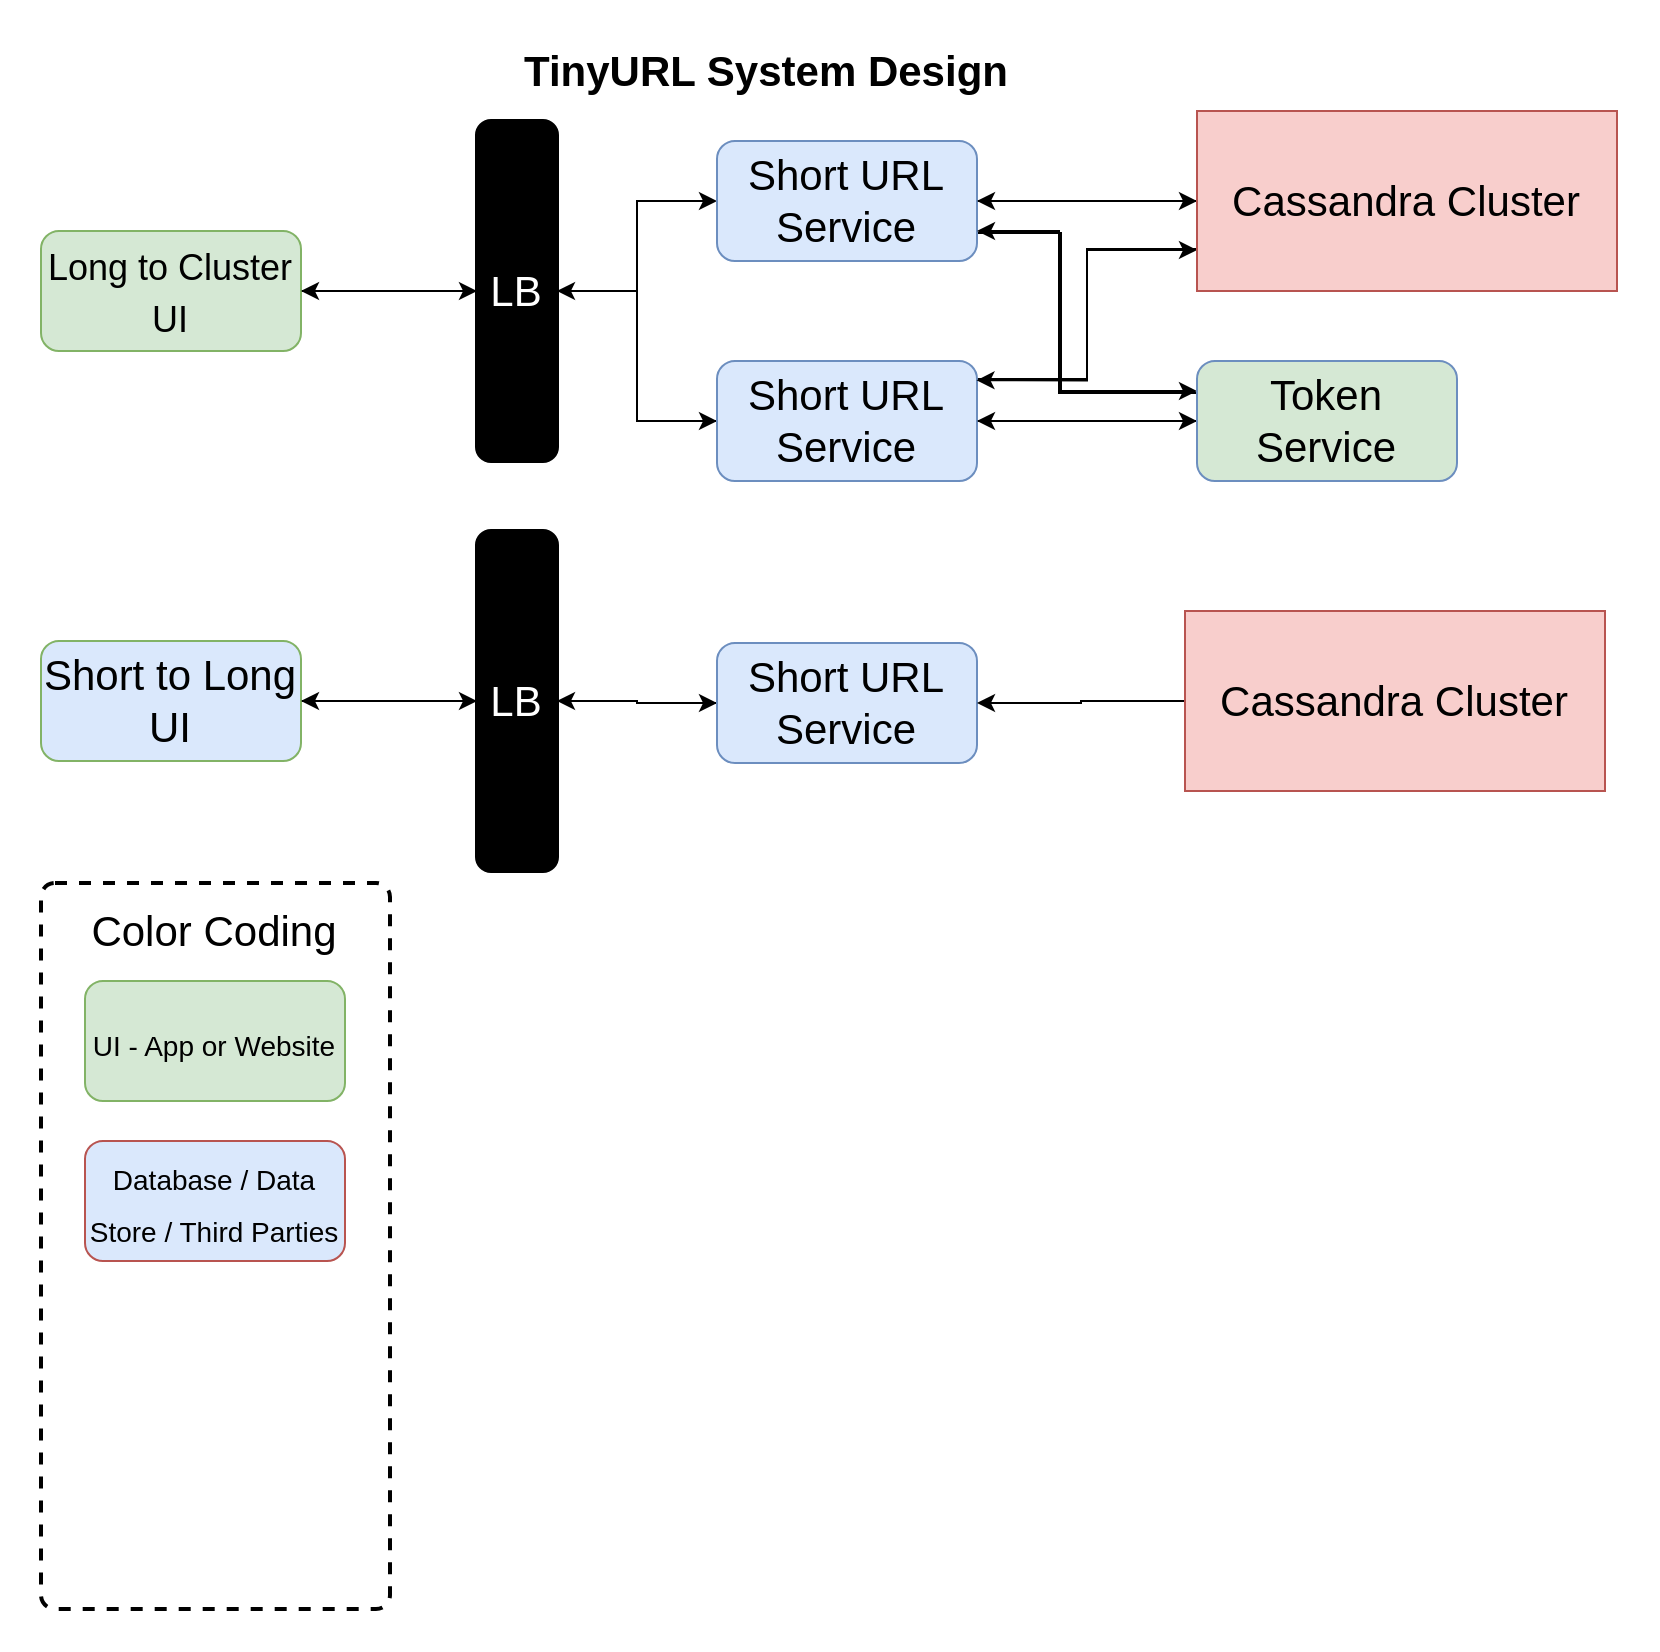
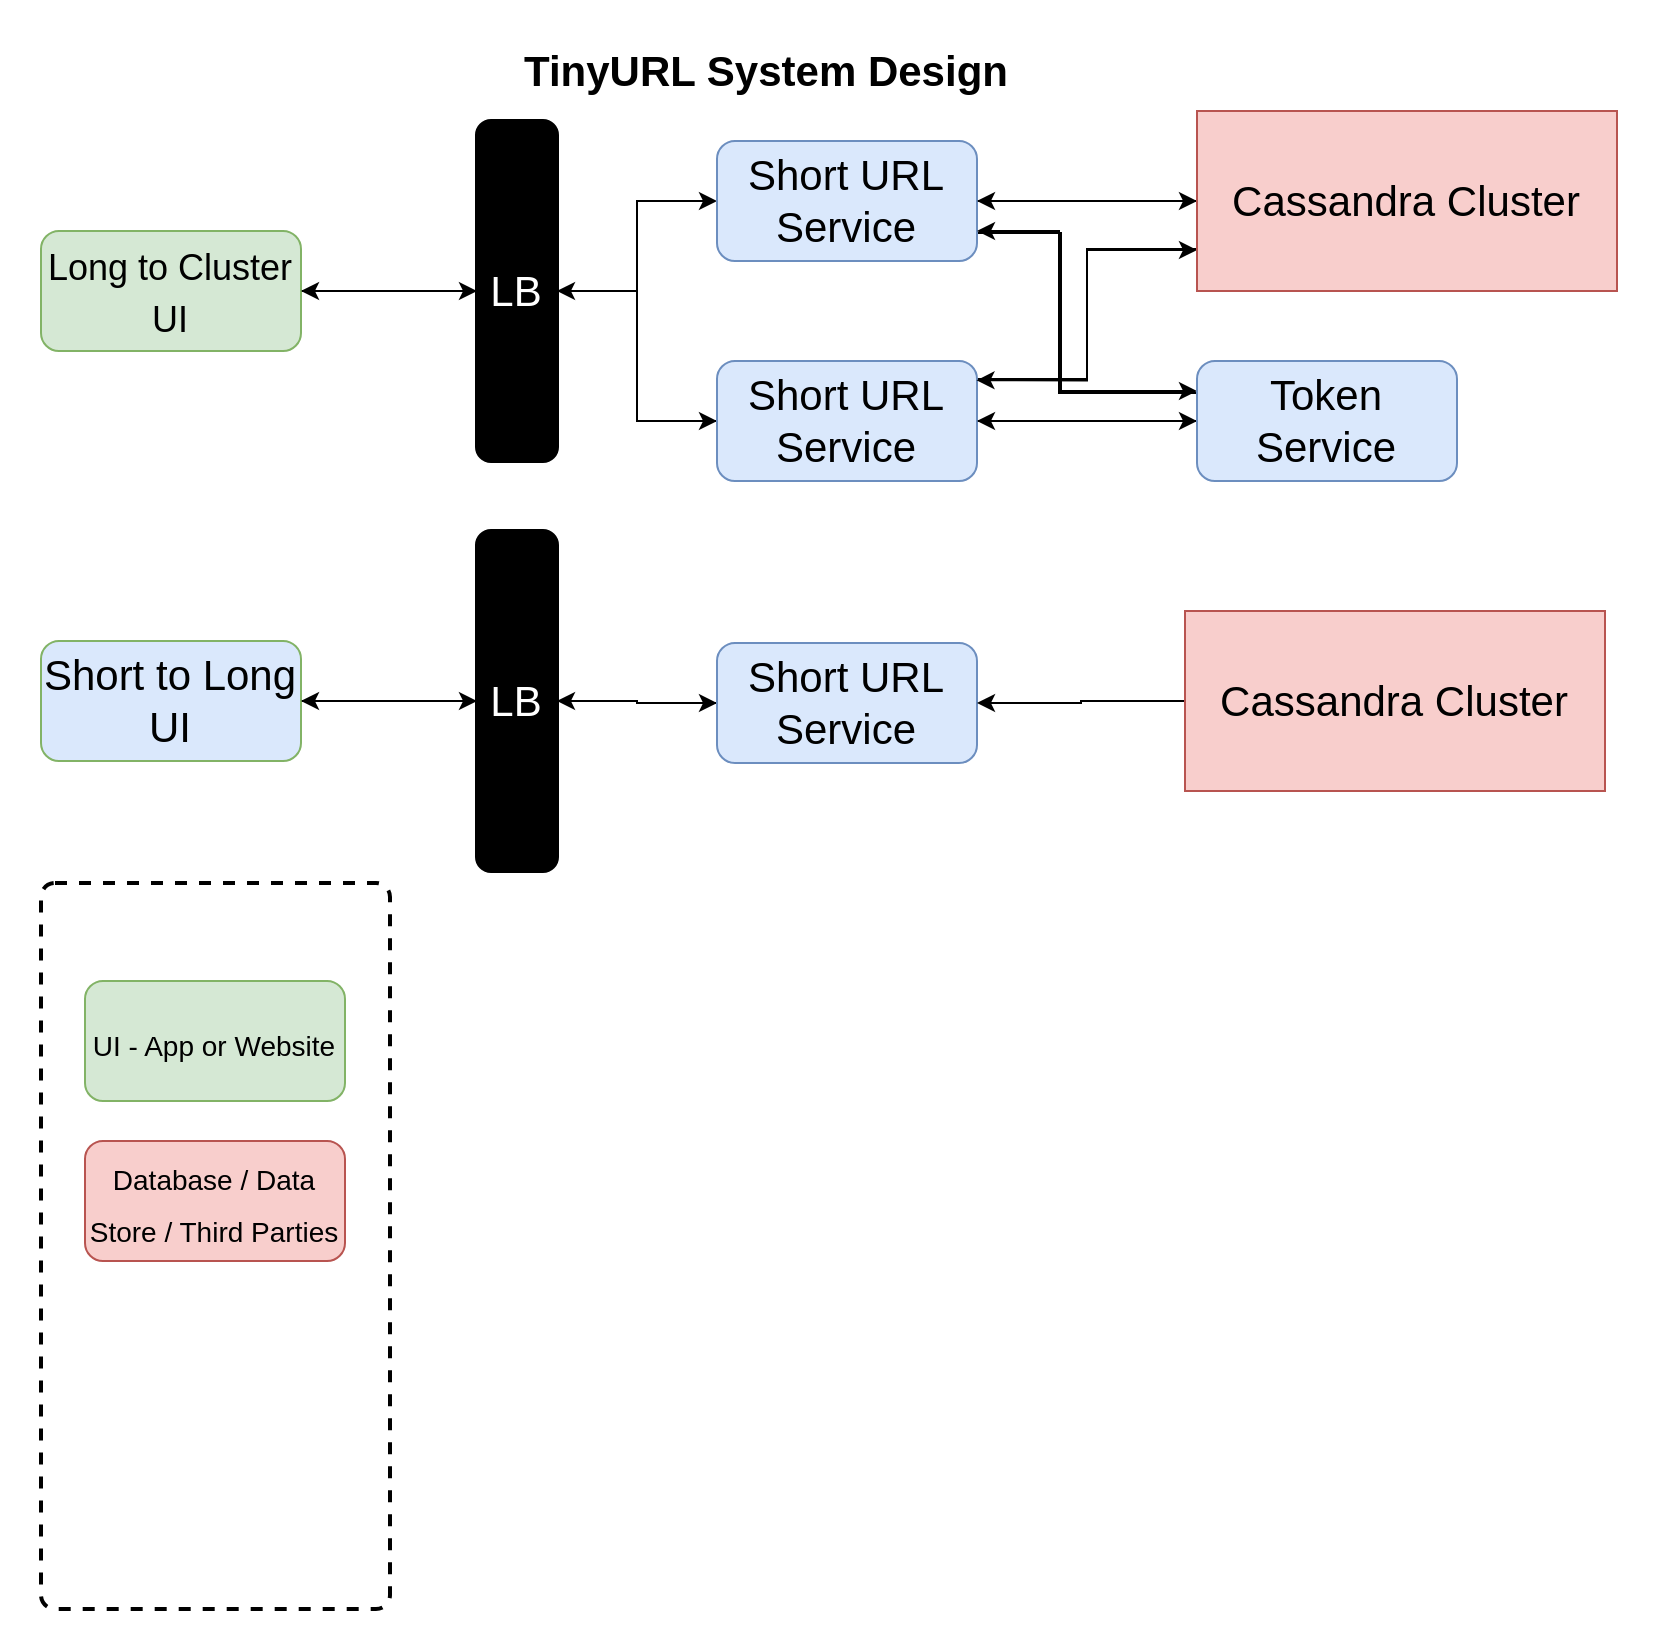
(1327, 421) -> (1327, 421)
(215, 931) -> none
(215, 1201) -> (215, 1201)
